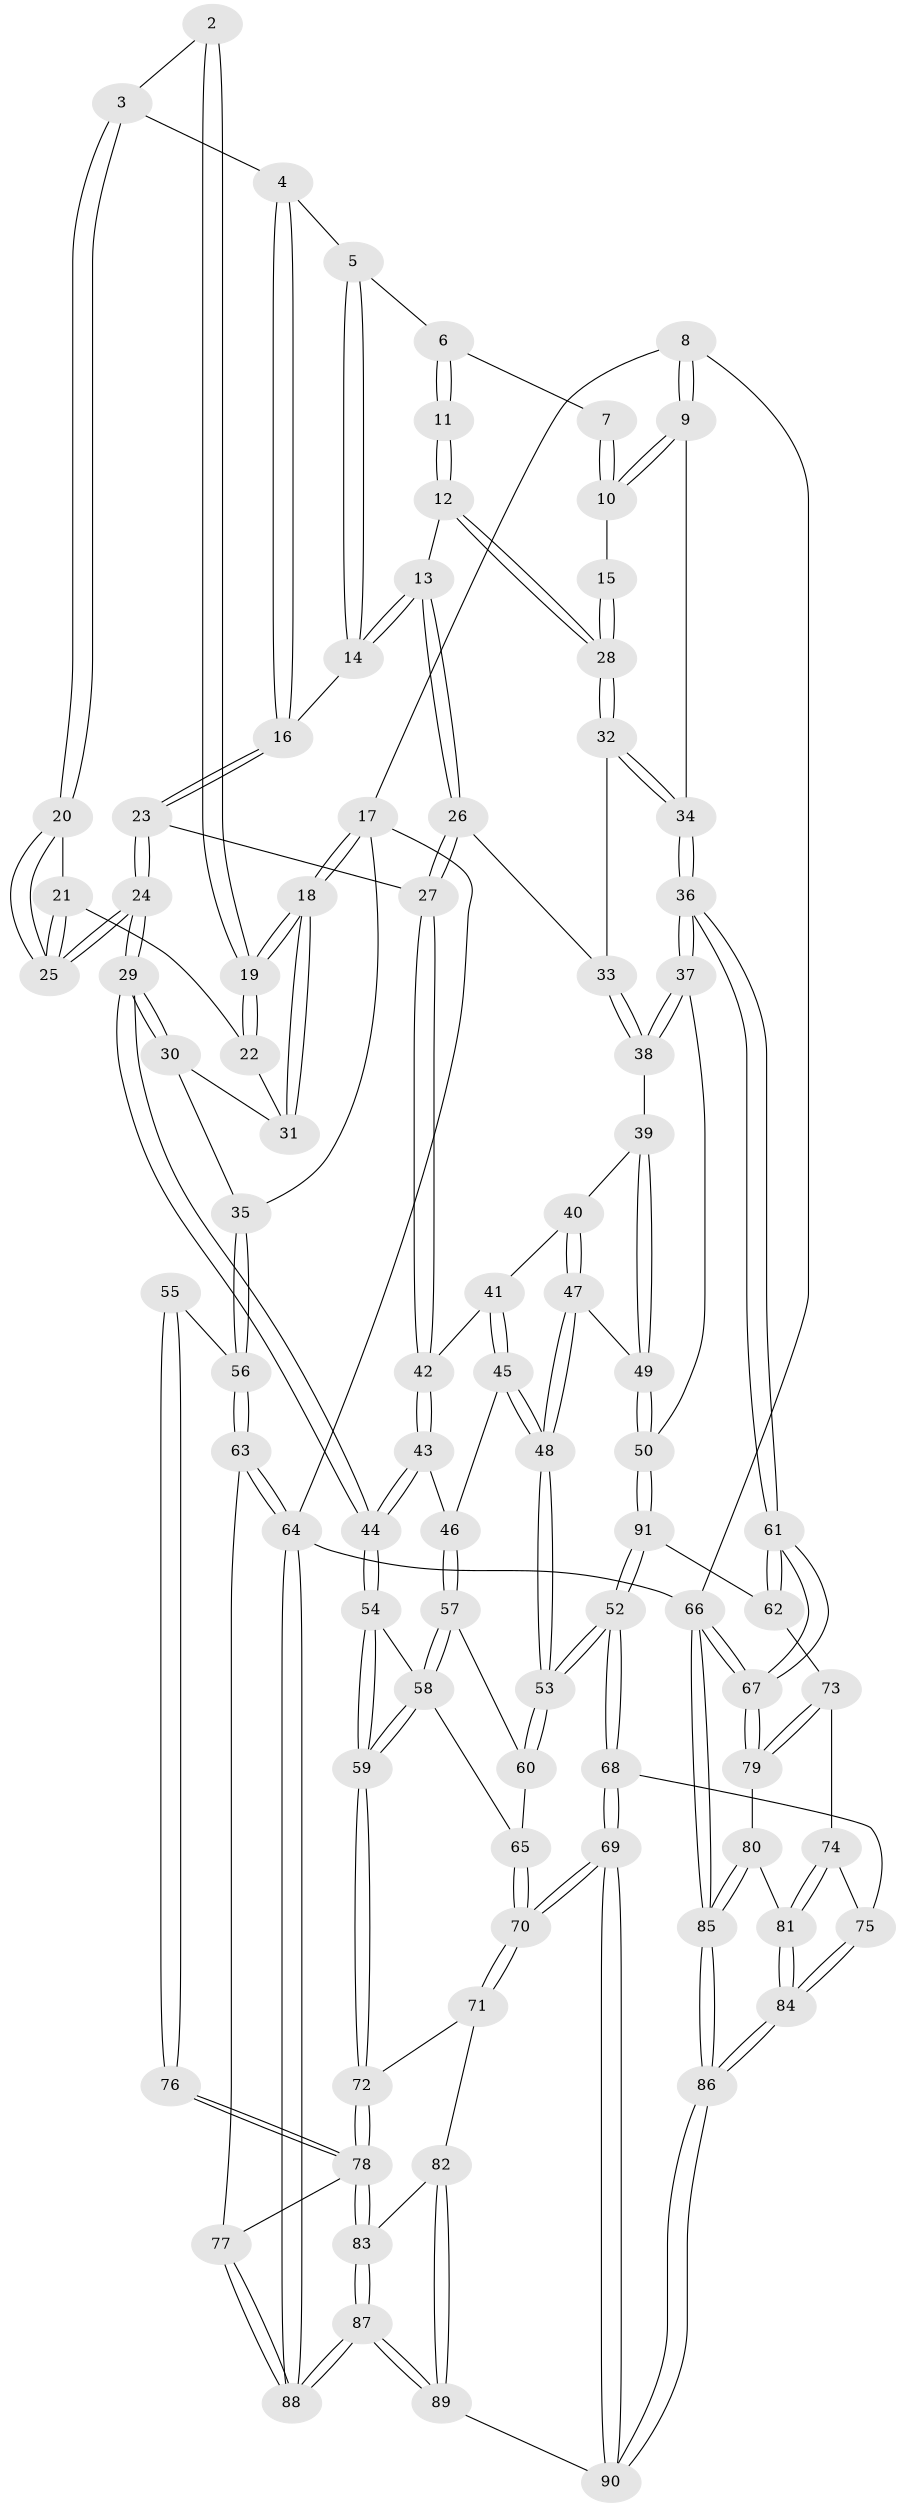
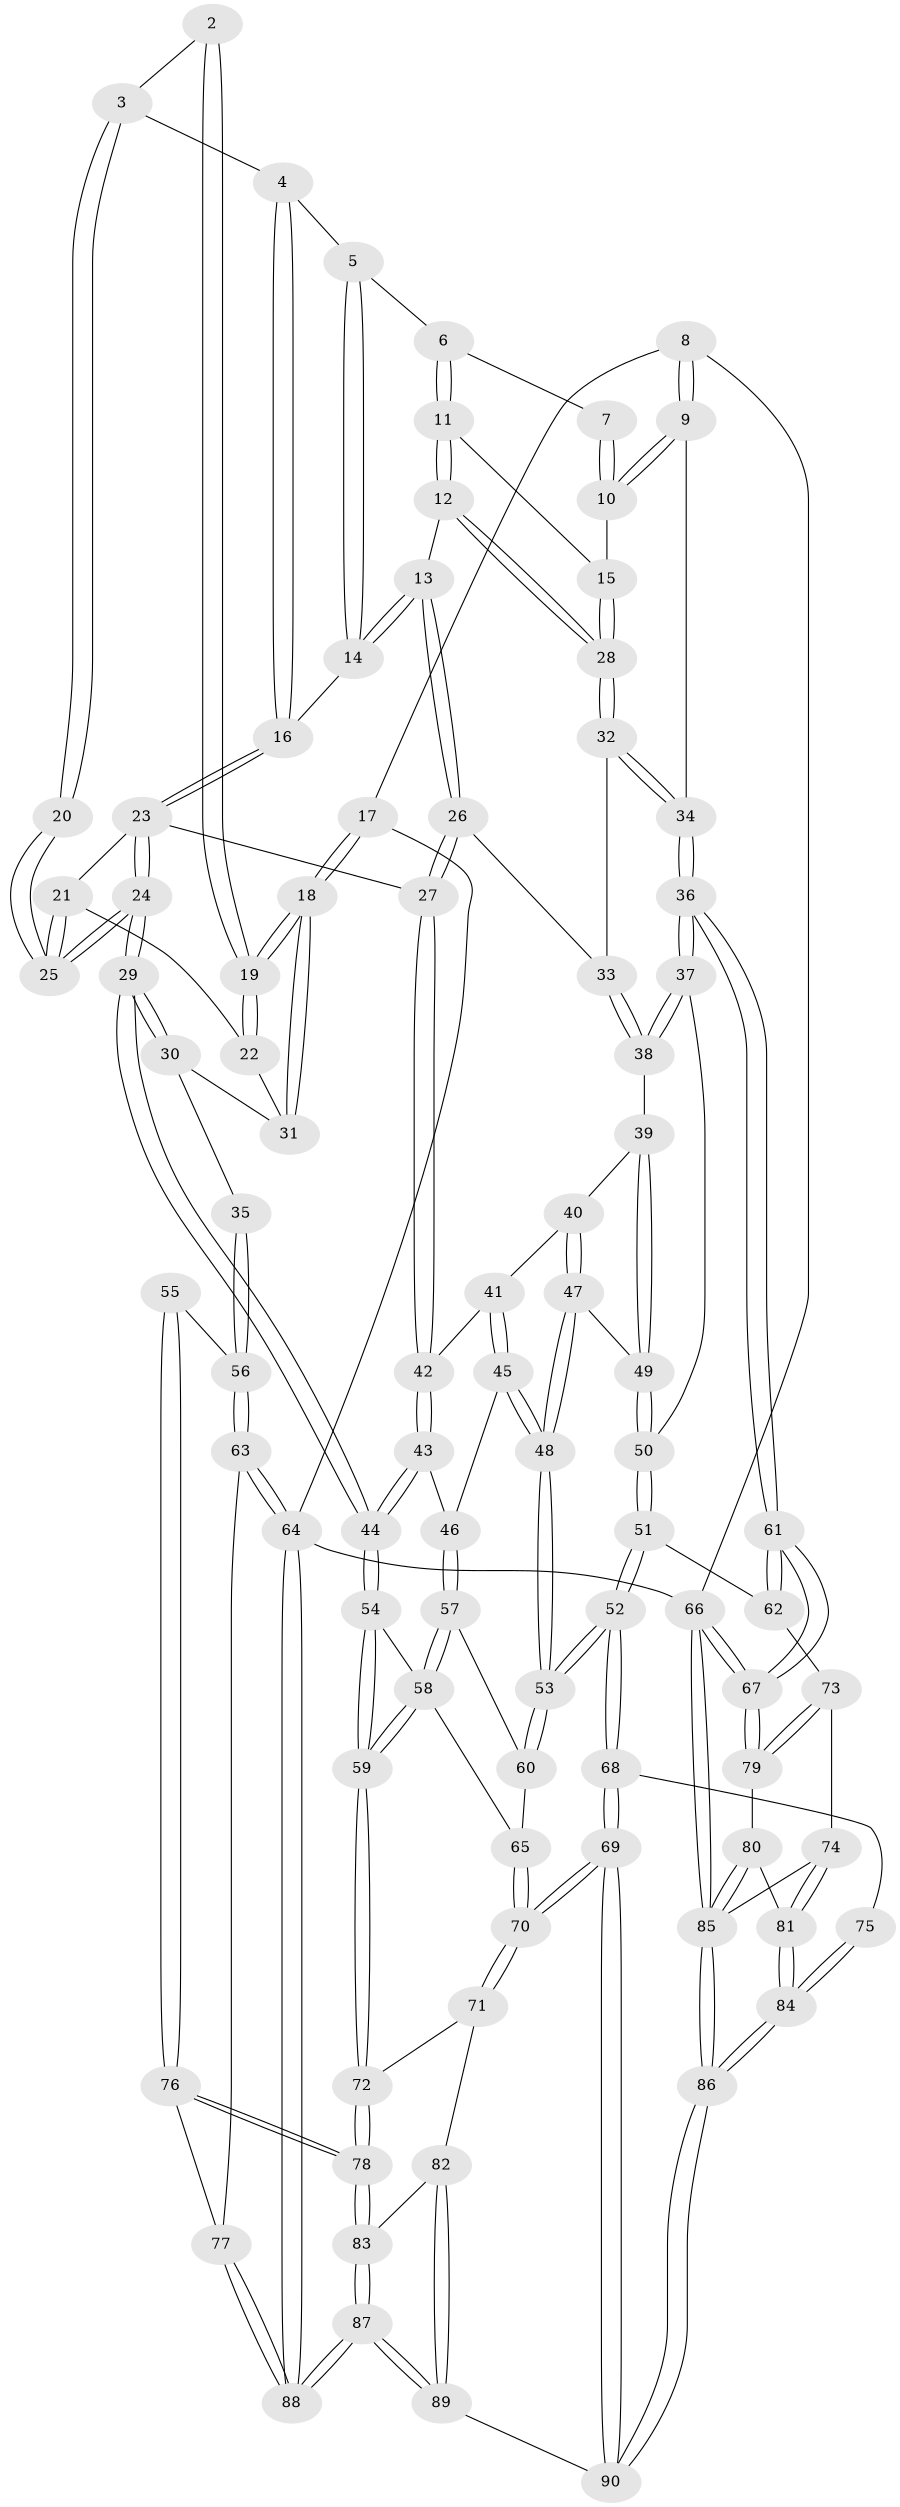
none -> (525, 500)
(63, 857) -> (103, 857)
(370, 1039) -> none
(644, 1531) -> (644, 1531)
(849, 1888) -> (776, 1884)
(292, 2205) -> (196, 2165)
